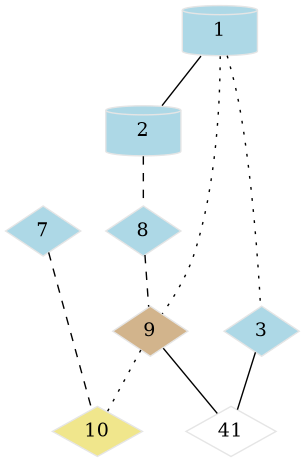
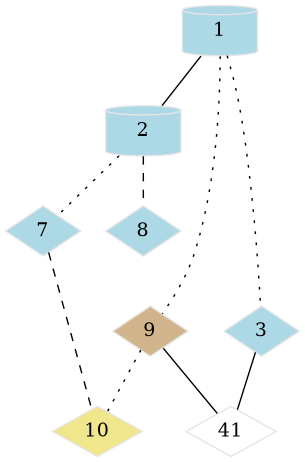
none -> (89, 185)
(147, 281) -> none
